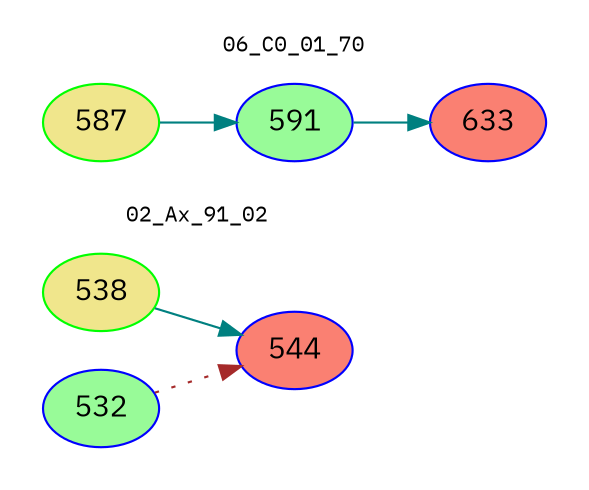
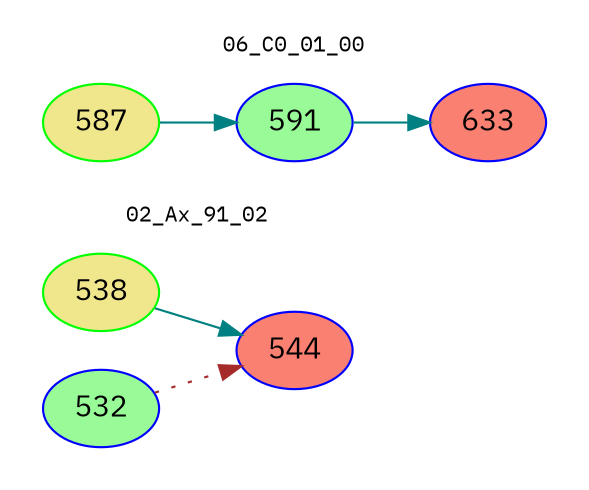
(295, 46) -> (295, 46)
